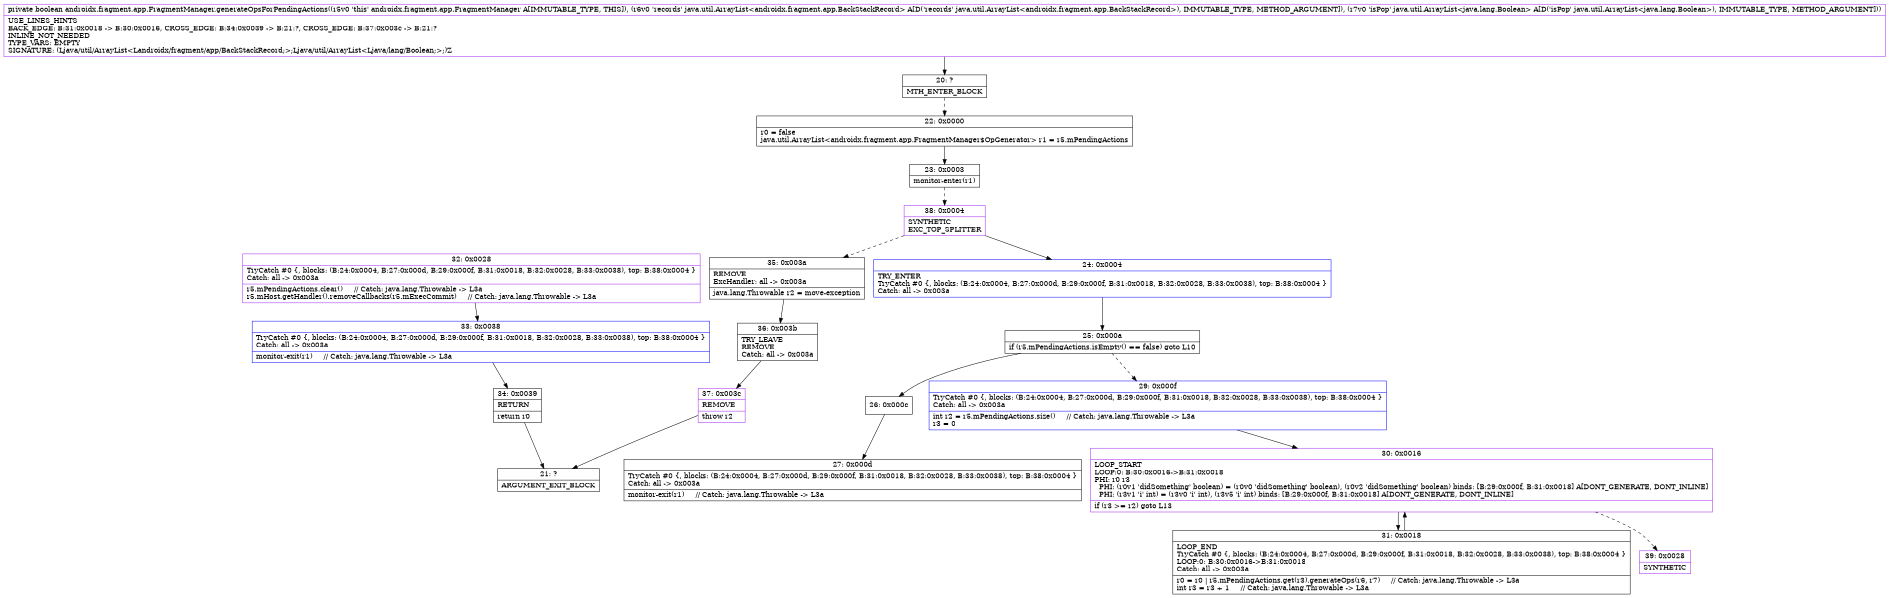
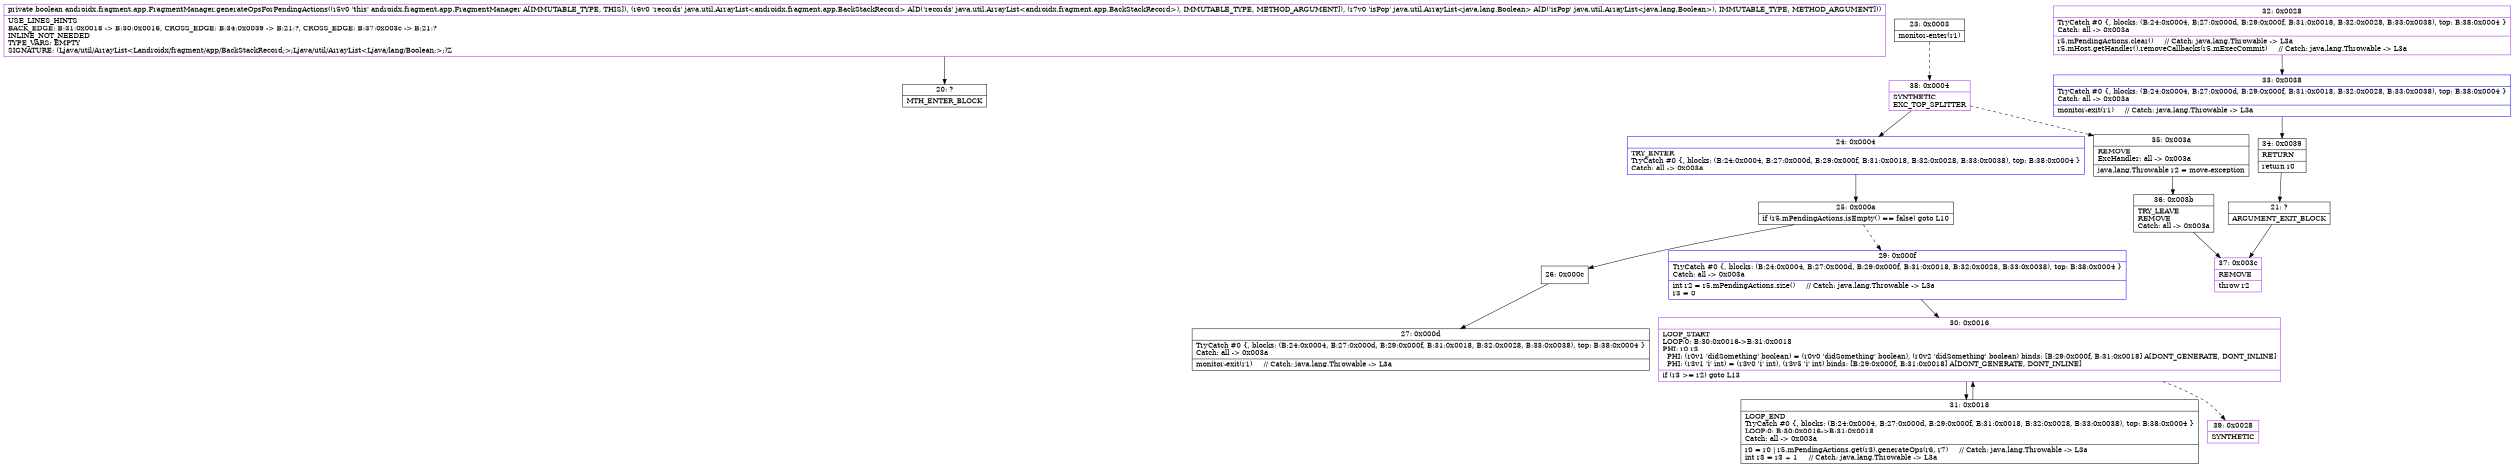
(945, 131) -> none
(637, 440) -> (2262, 239)
